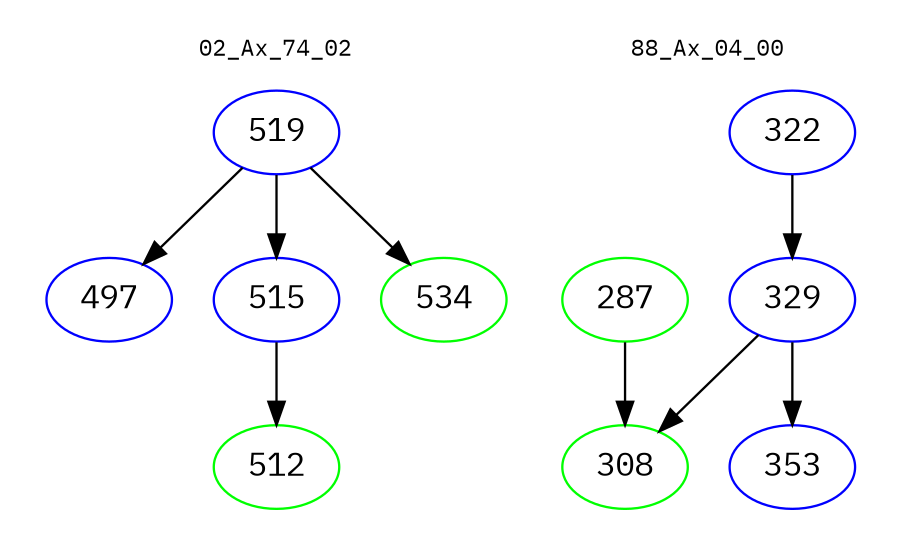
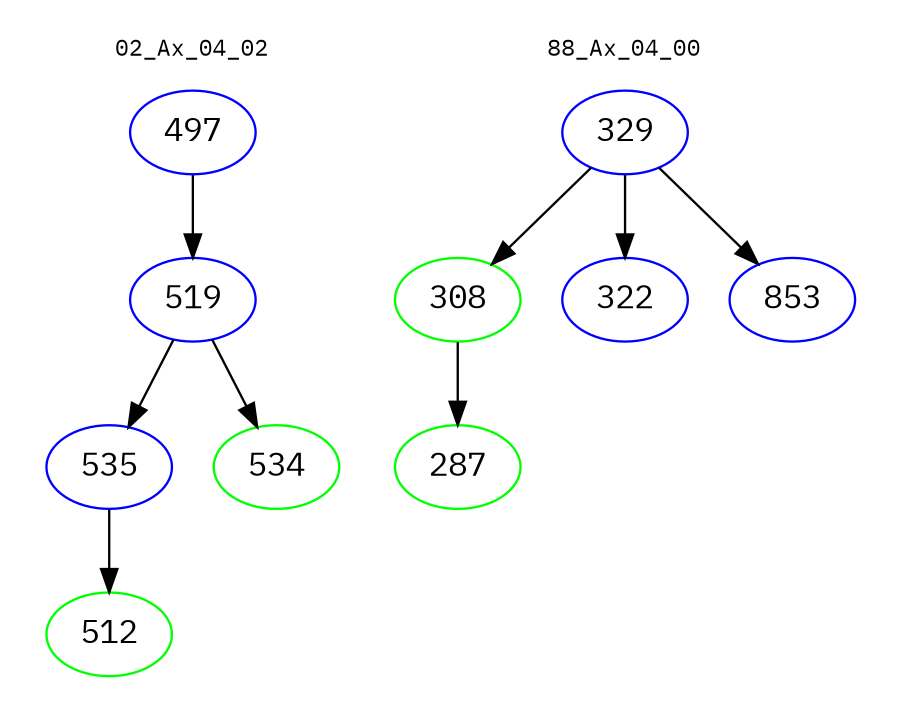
(277, 50) -> (193, 50)
(792, 205) -> (625, 205)
(201, 208) -> (193, 205)
(277, 300) -> (109, 467)
(625, 372) -> (458, 372)
(792, 467) -> (792, 300)
